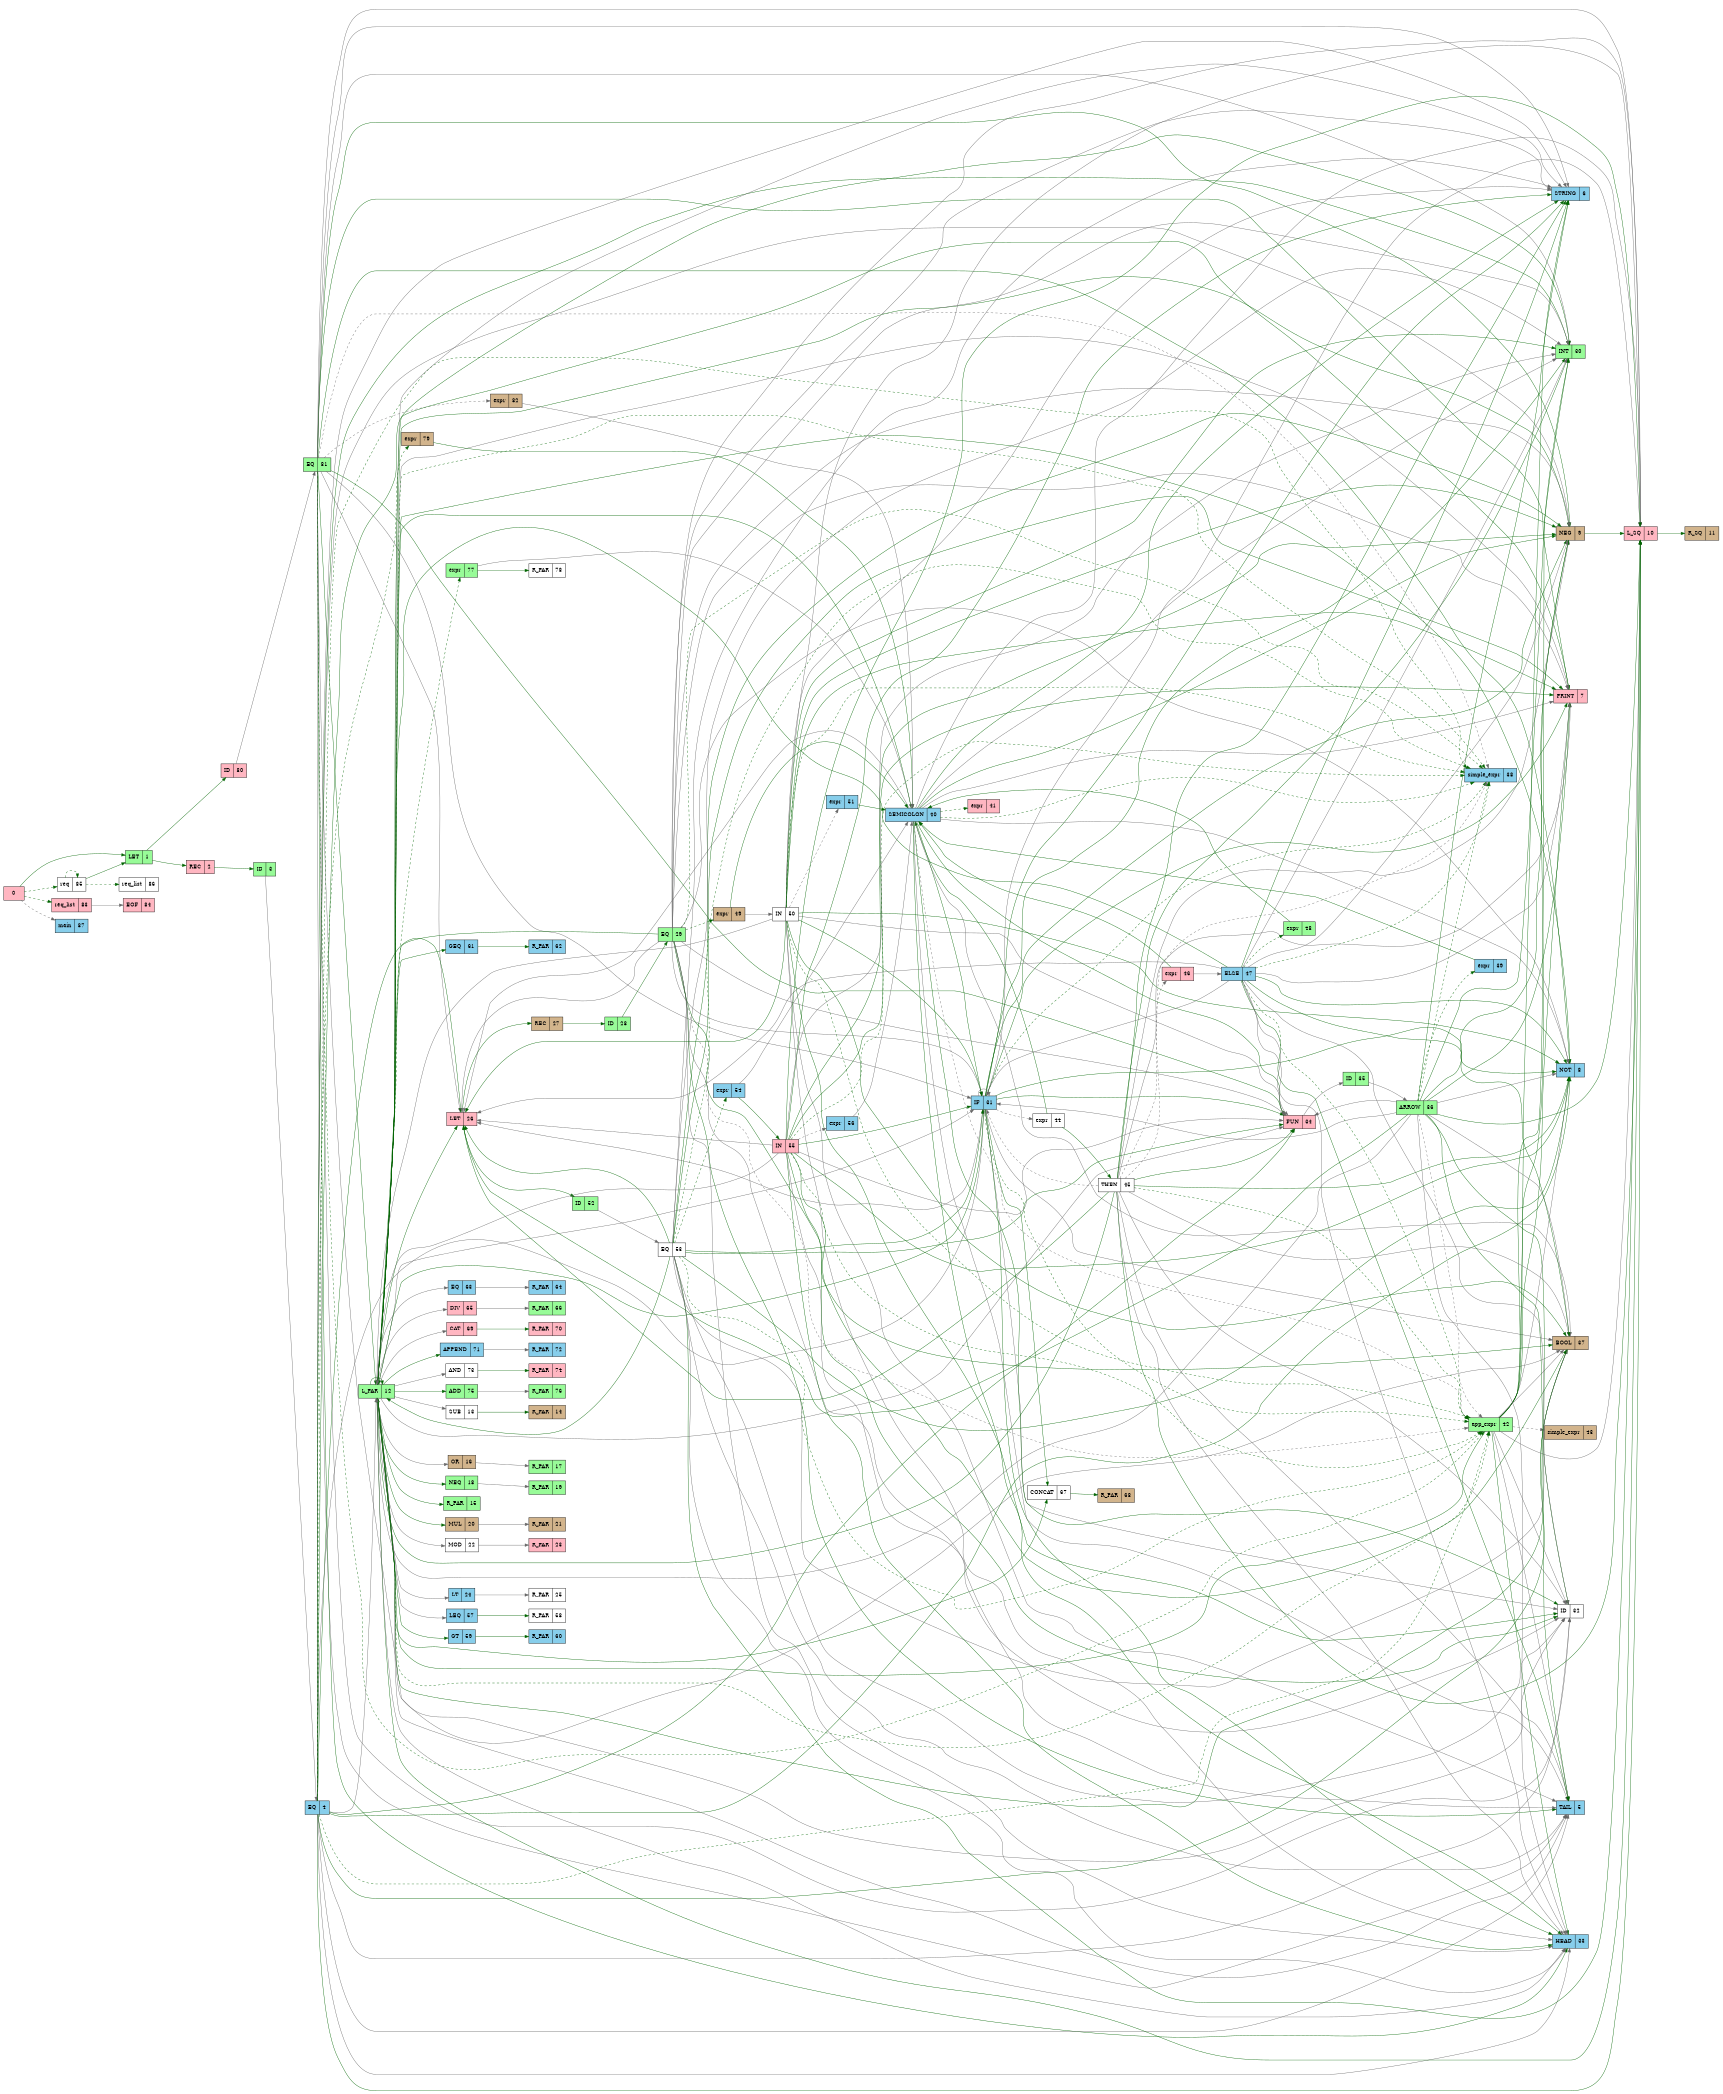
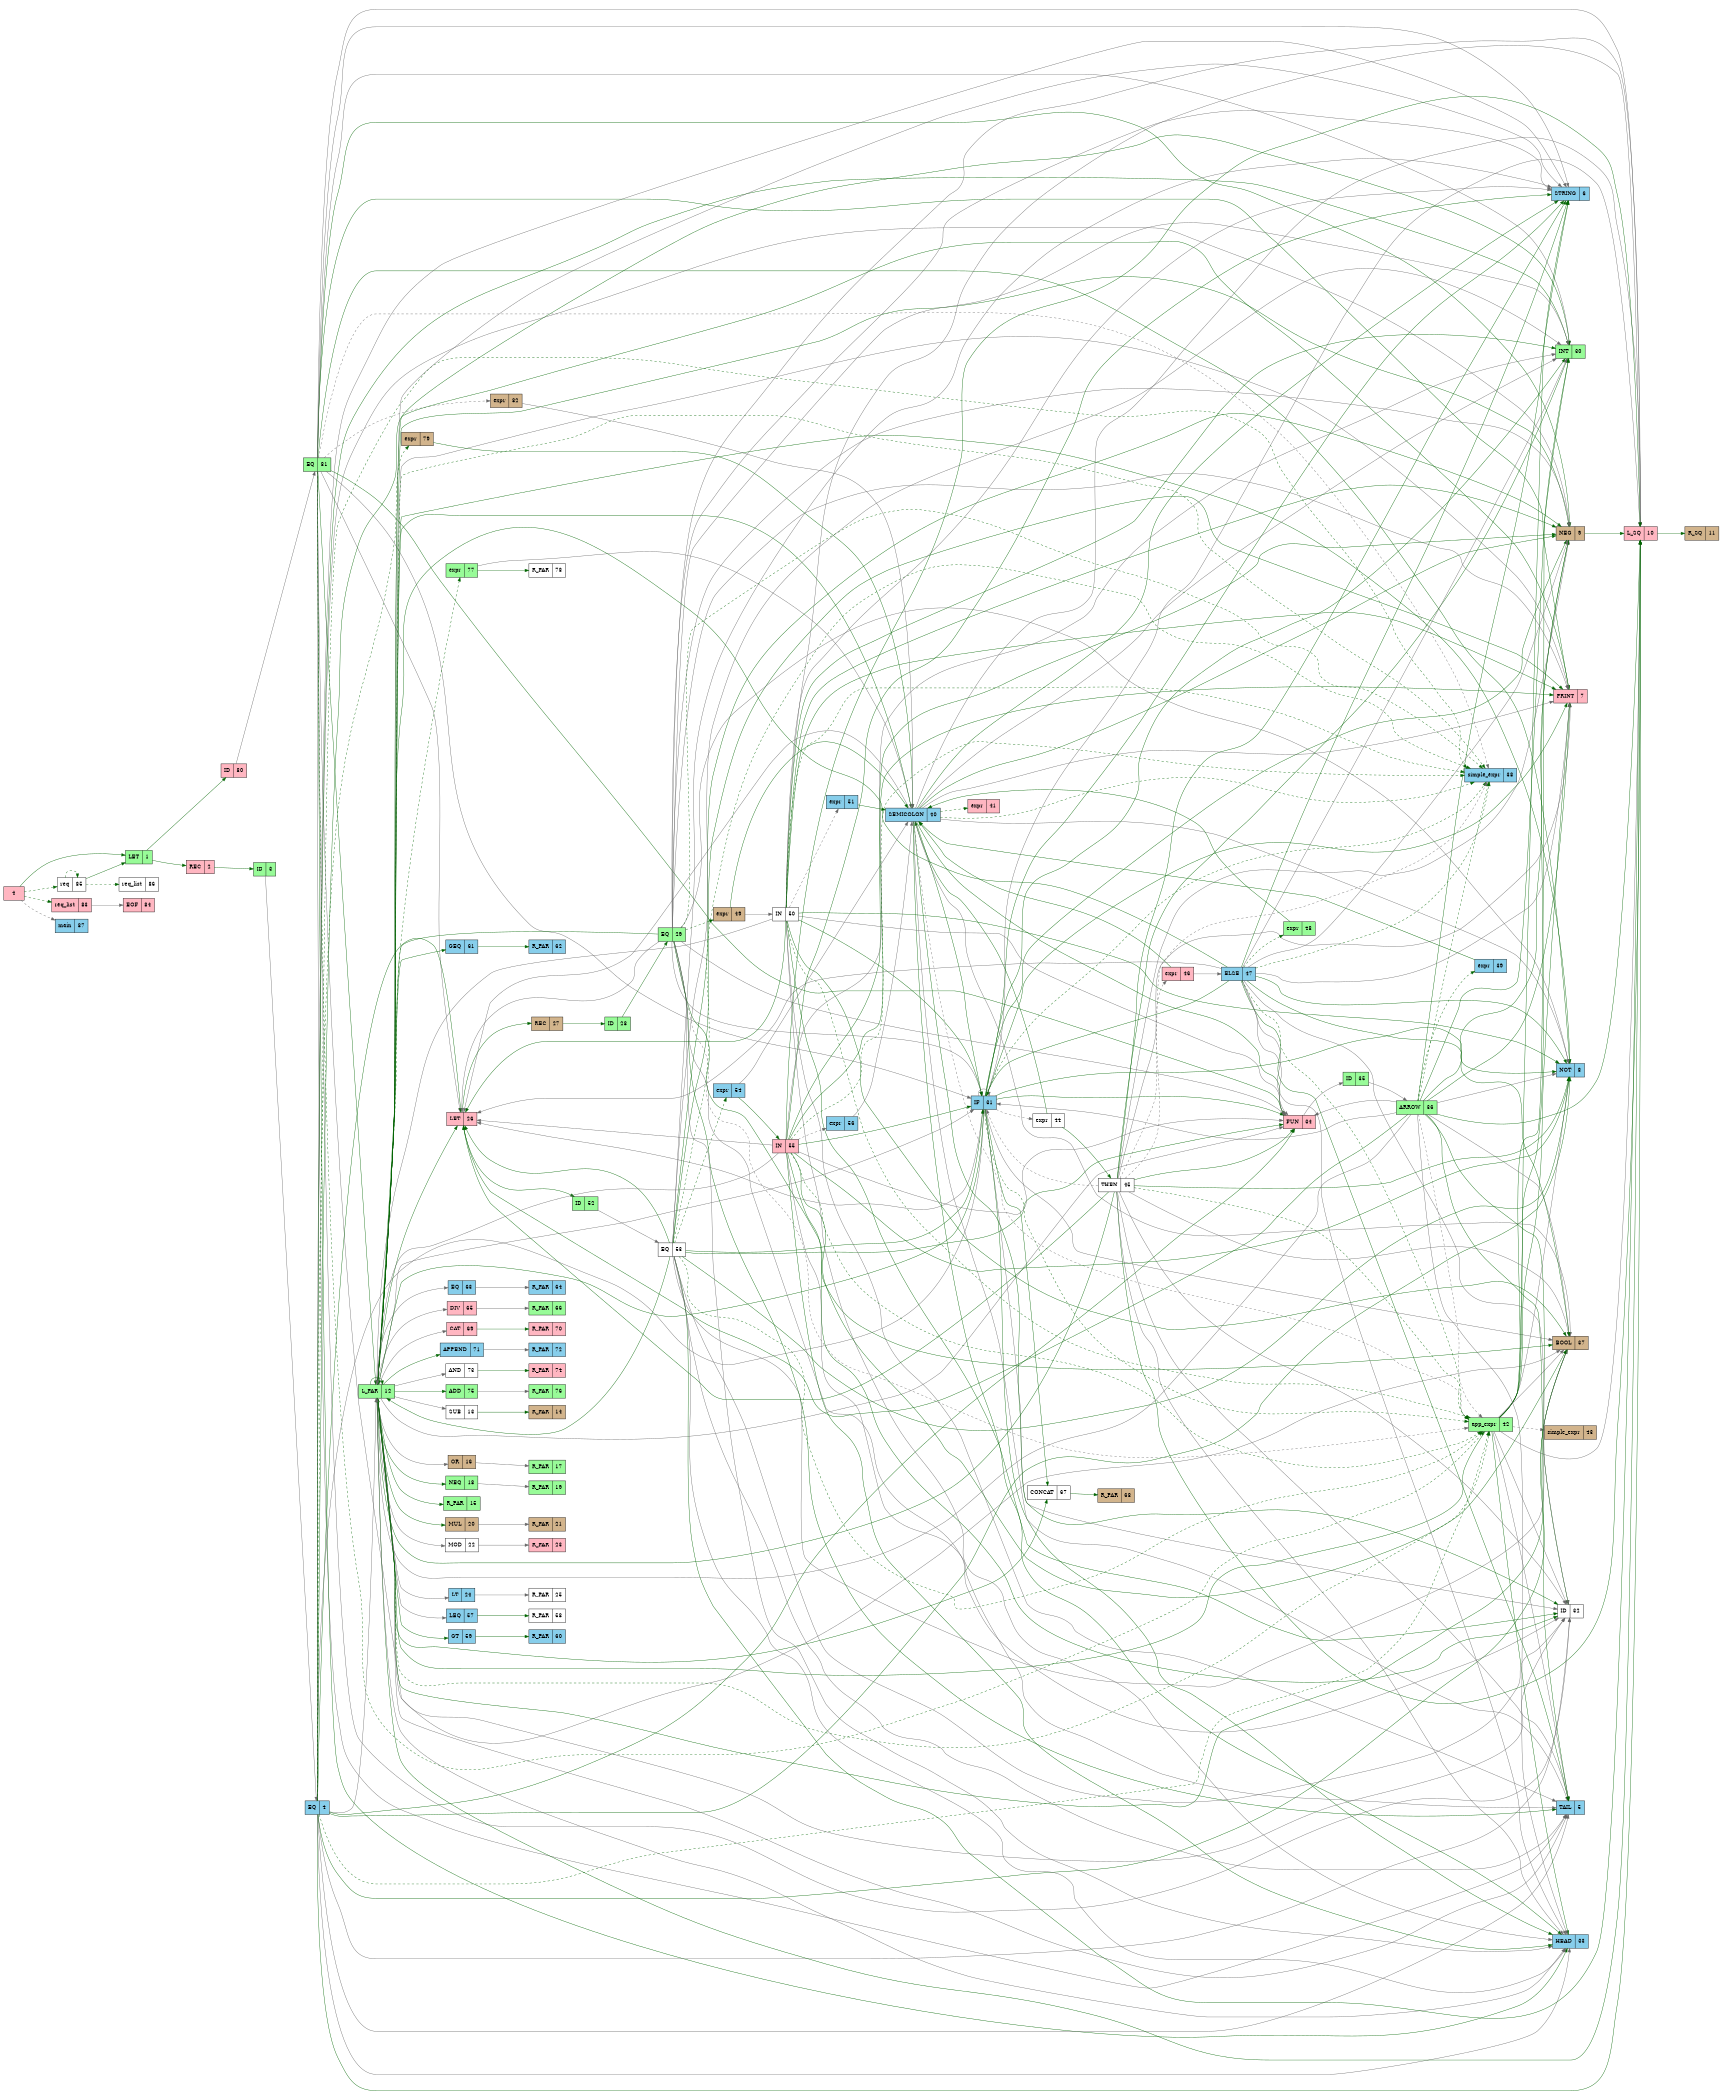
(14, 893) -> (14, 893)
(1103, 1030) -> (1103, 1030)
